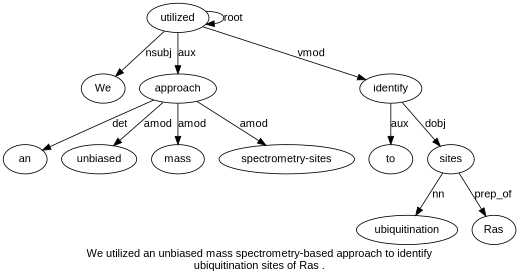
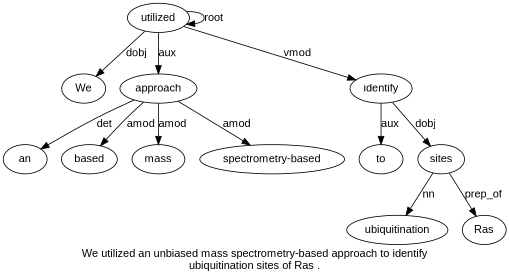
(159, 53) -> (136, 53)
(99, 159) -> (89, 159)
(287, 159) -> (272, 159)
